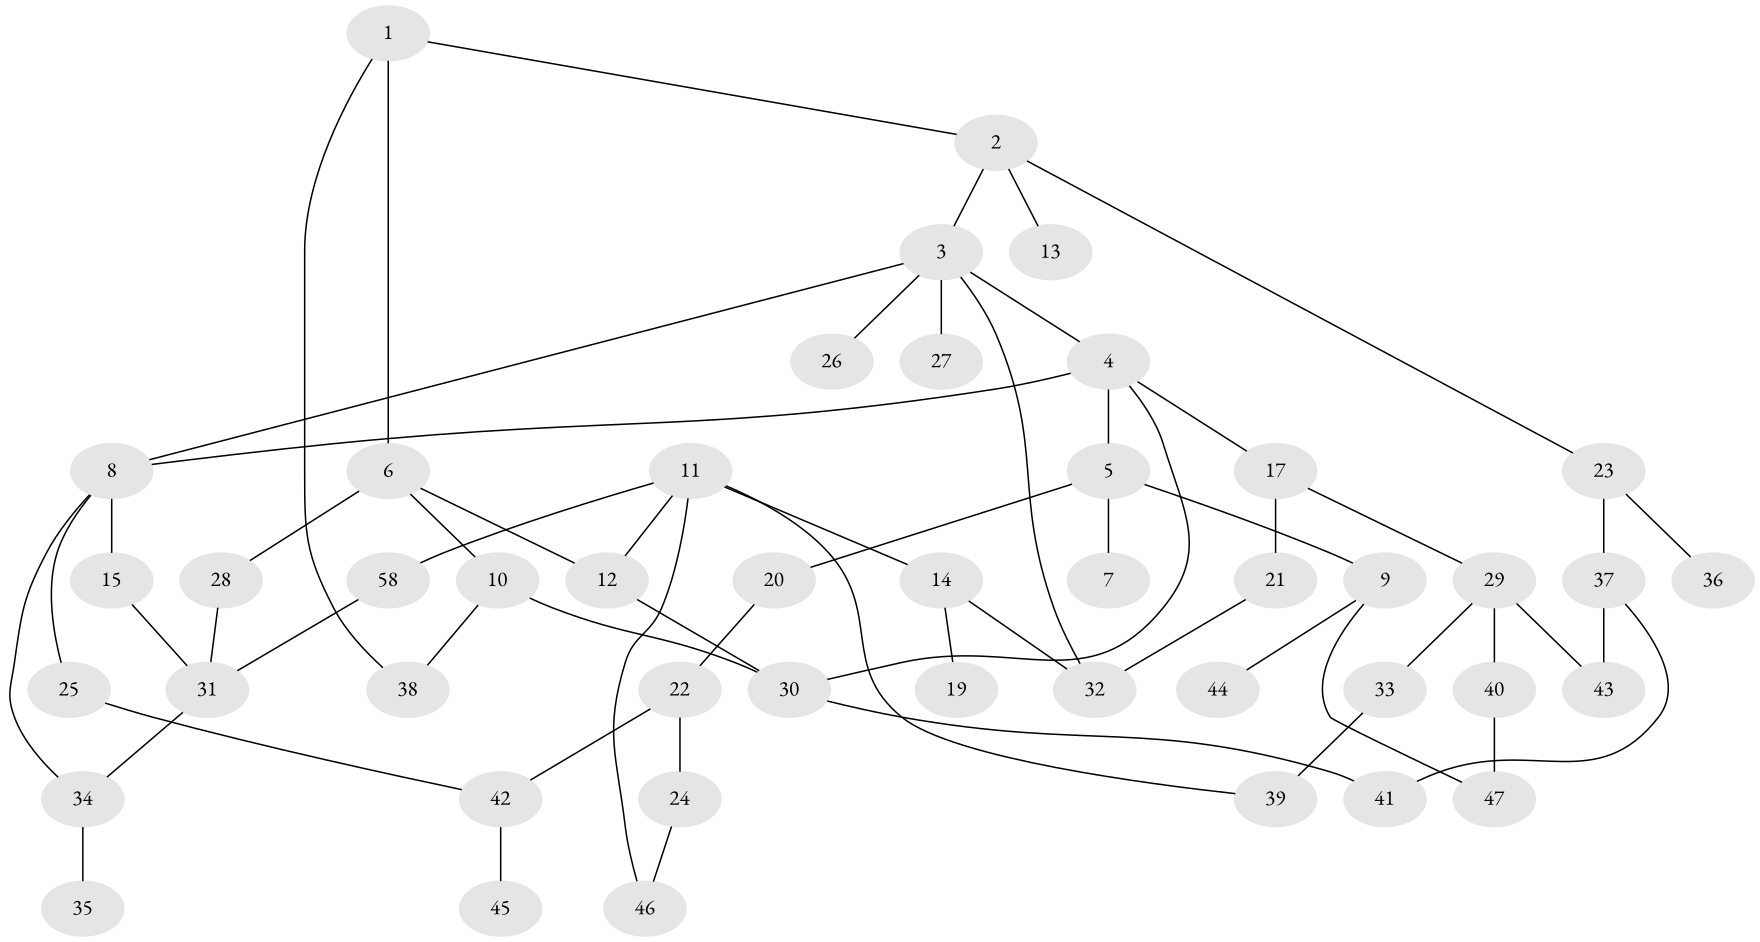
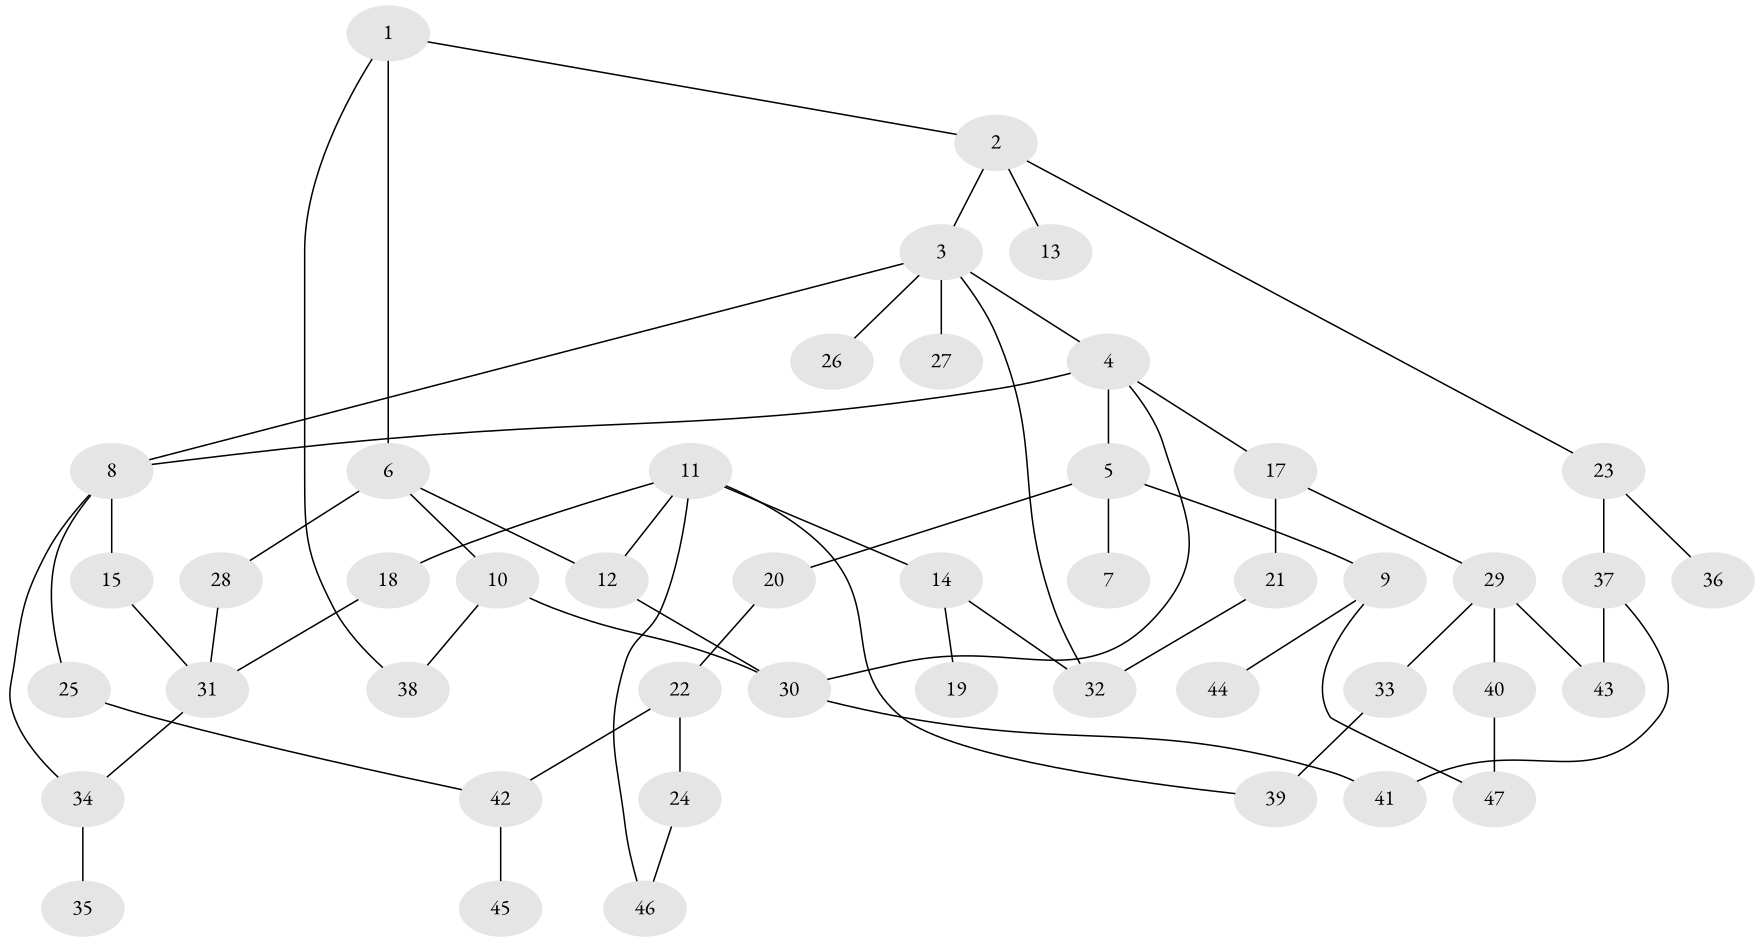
(388, 580) -> (388, 580)
